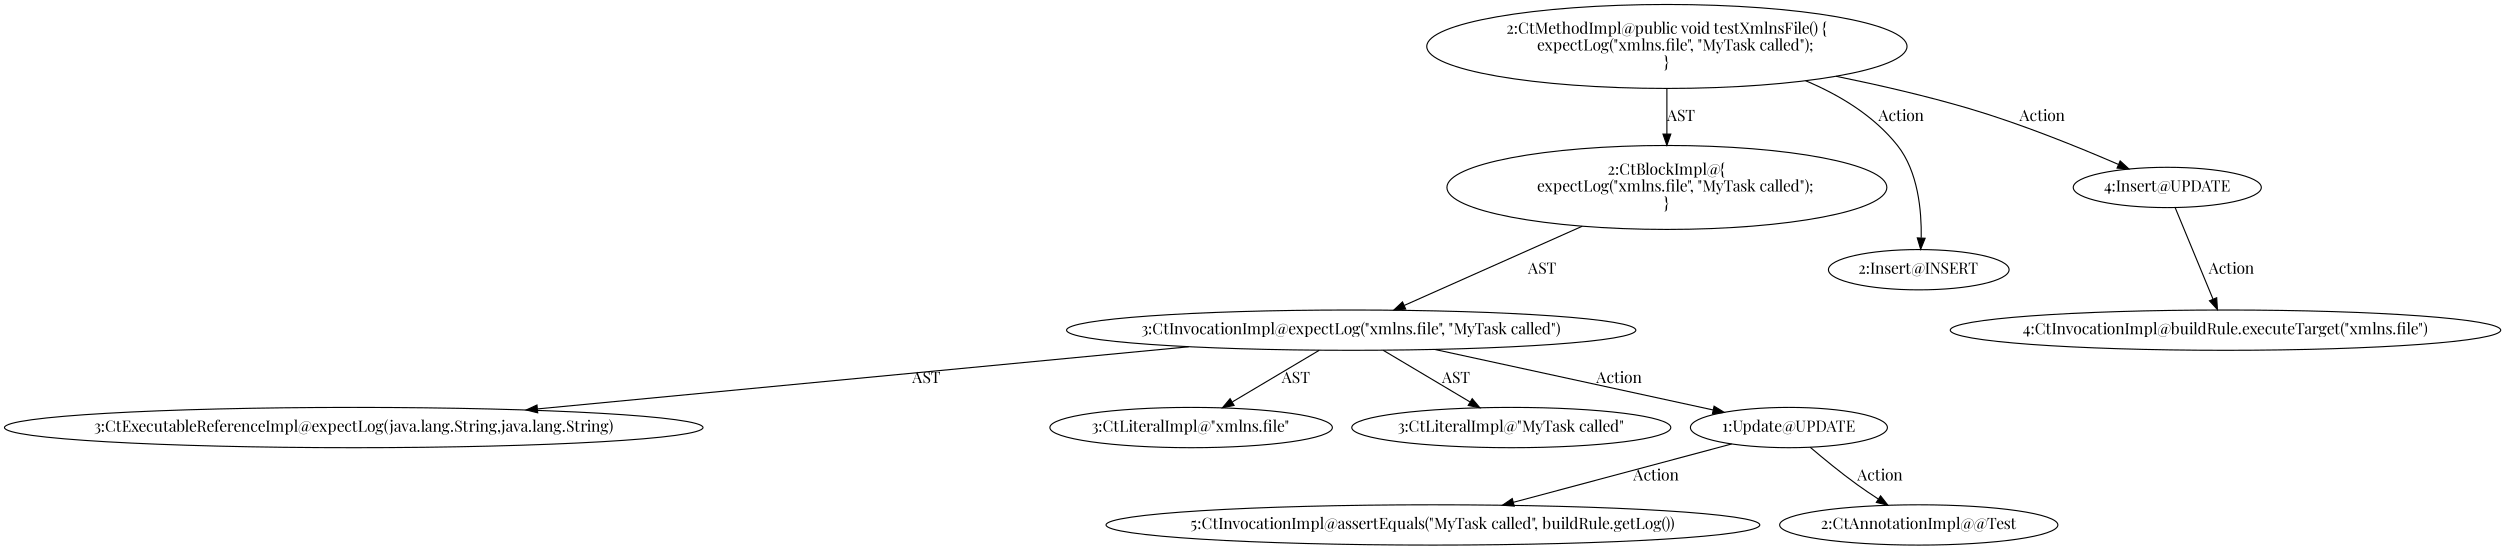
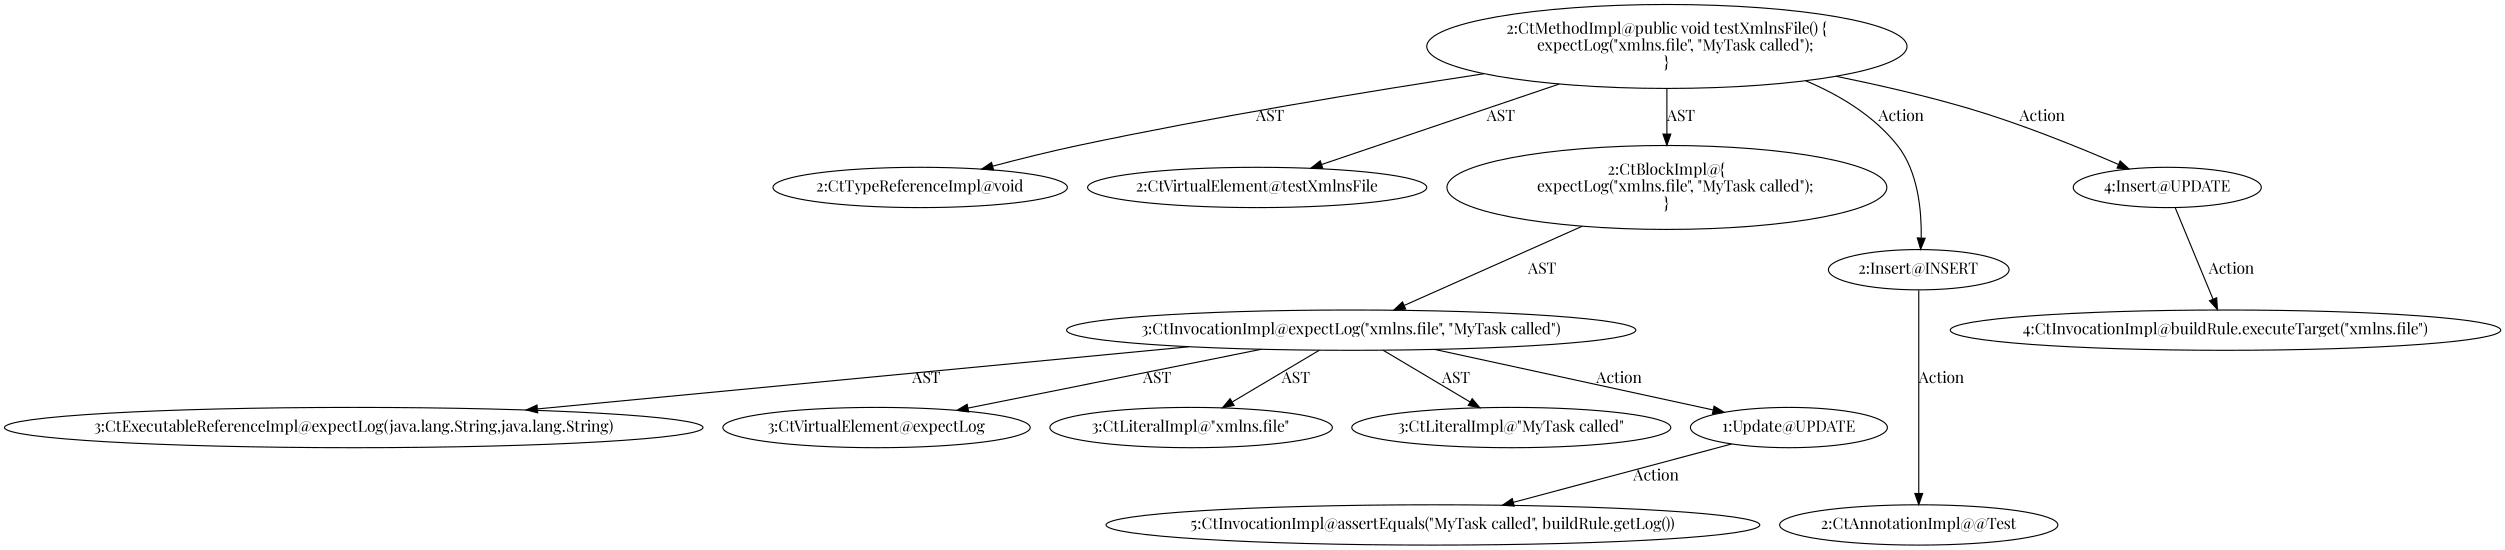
none -> (920, 187)
none -> (1257, 187)
none -> (877, 428)
(1843, 474) -> (1919, 392)
